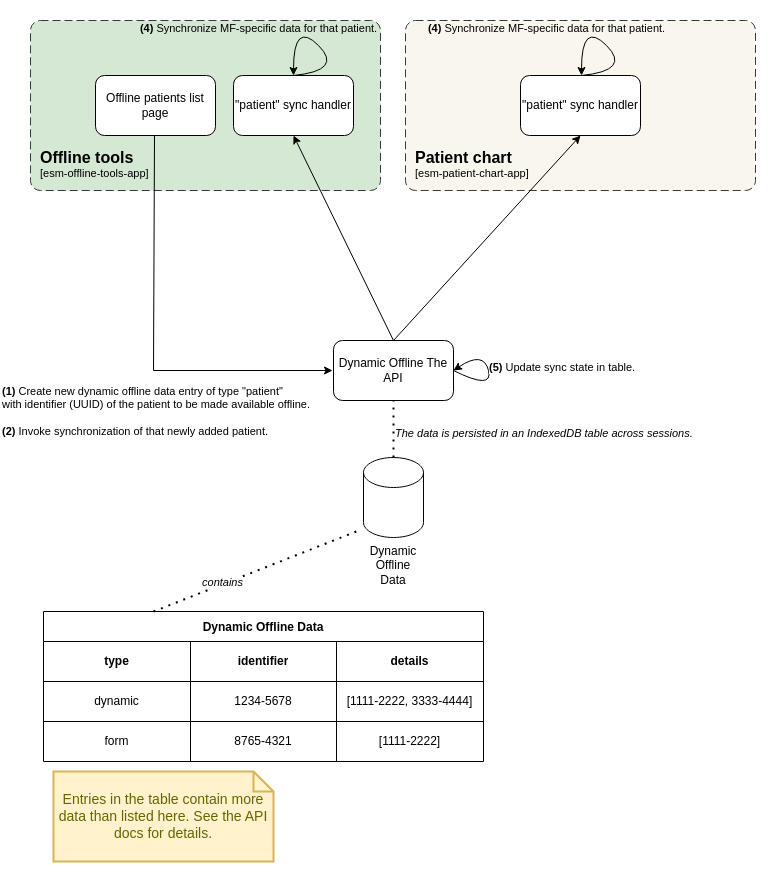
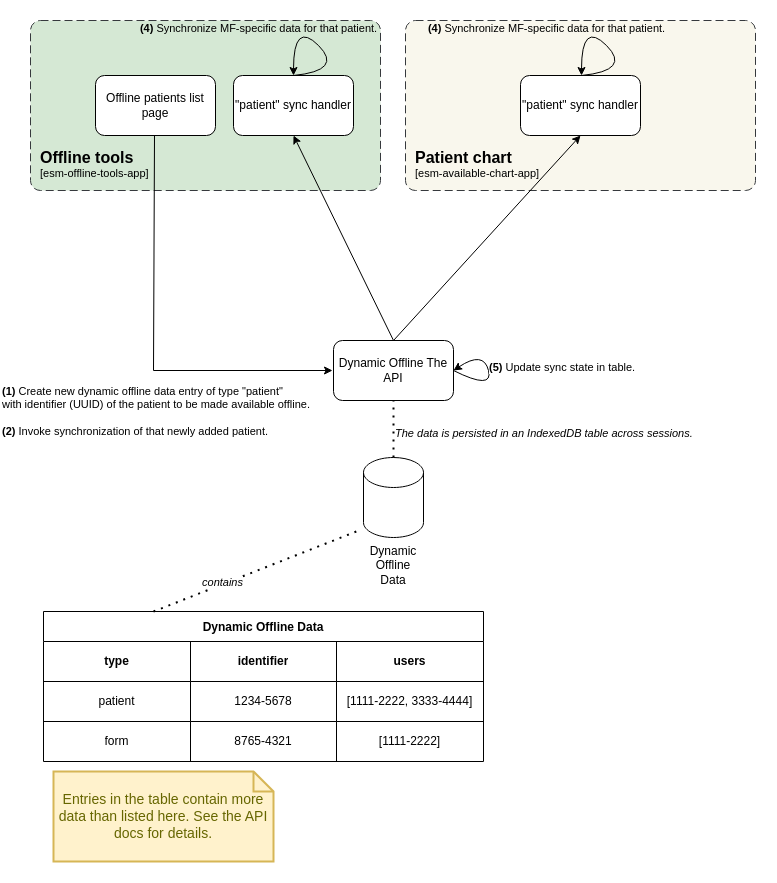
(485, 166) -> (488, 166)
(410, 662) -> (410, 662)
(117, 702) -> (117, 702)
